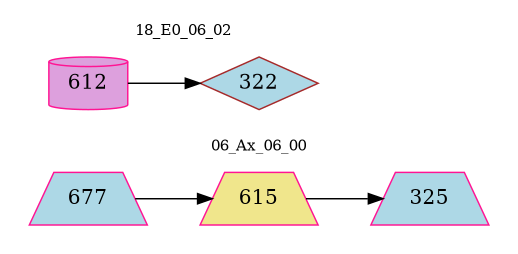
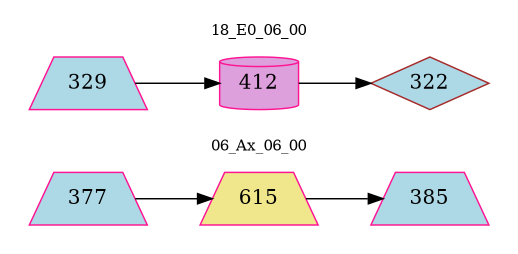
(184, 31) -> (259, 31)
(88, 83) -> (259, 83)
none -> (88, 83)
(88, 199) -> (88, 199)
(430, 199) -> (430, 199)
